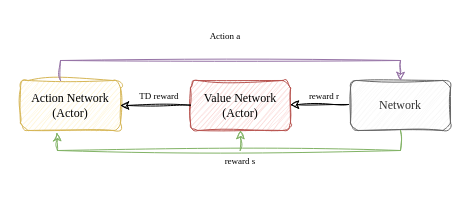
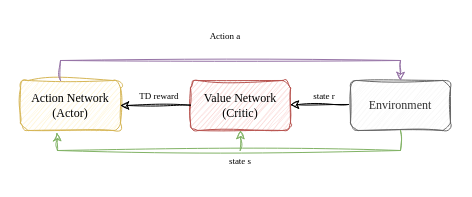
(325, 96) -> (325, 96)
(241, 106) -> (241, 106)
(401, 106) -> (401, 106)
(241, 161) -> (241, 161)
